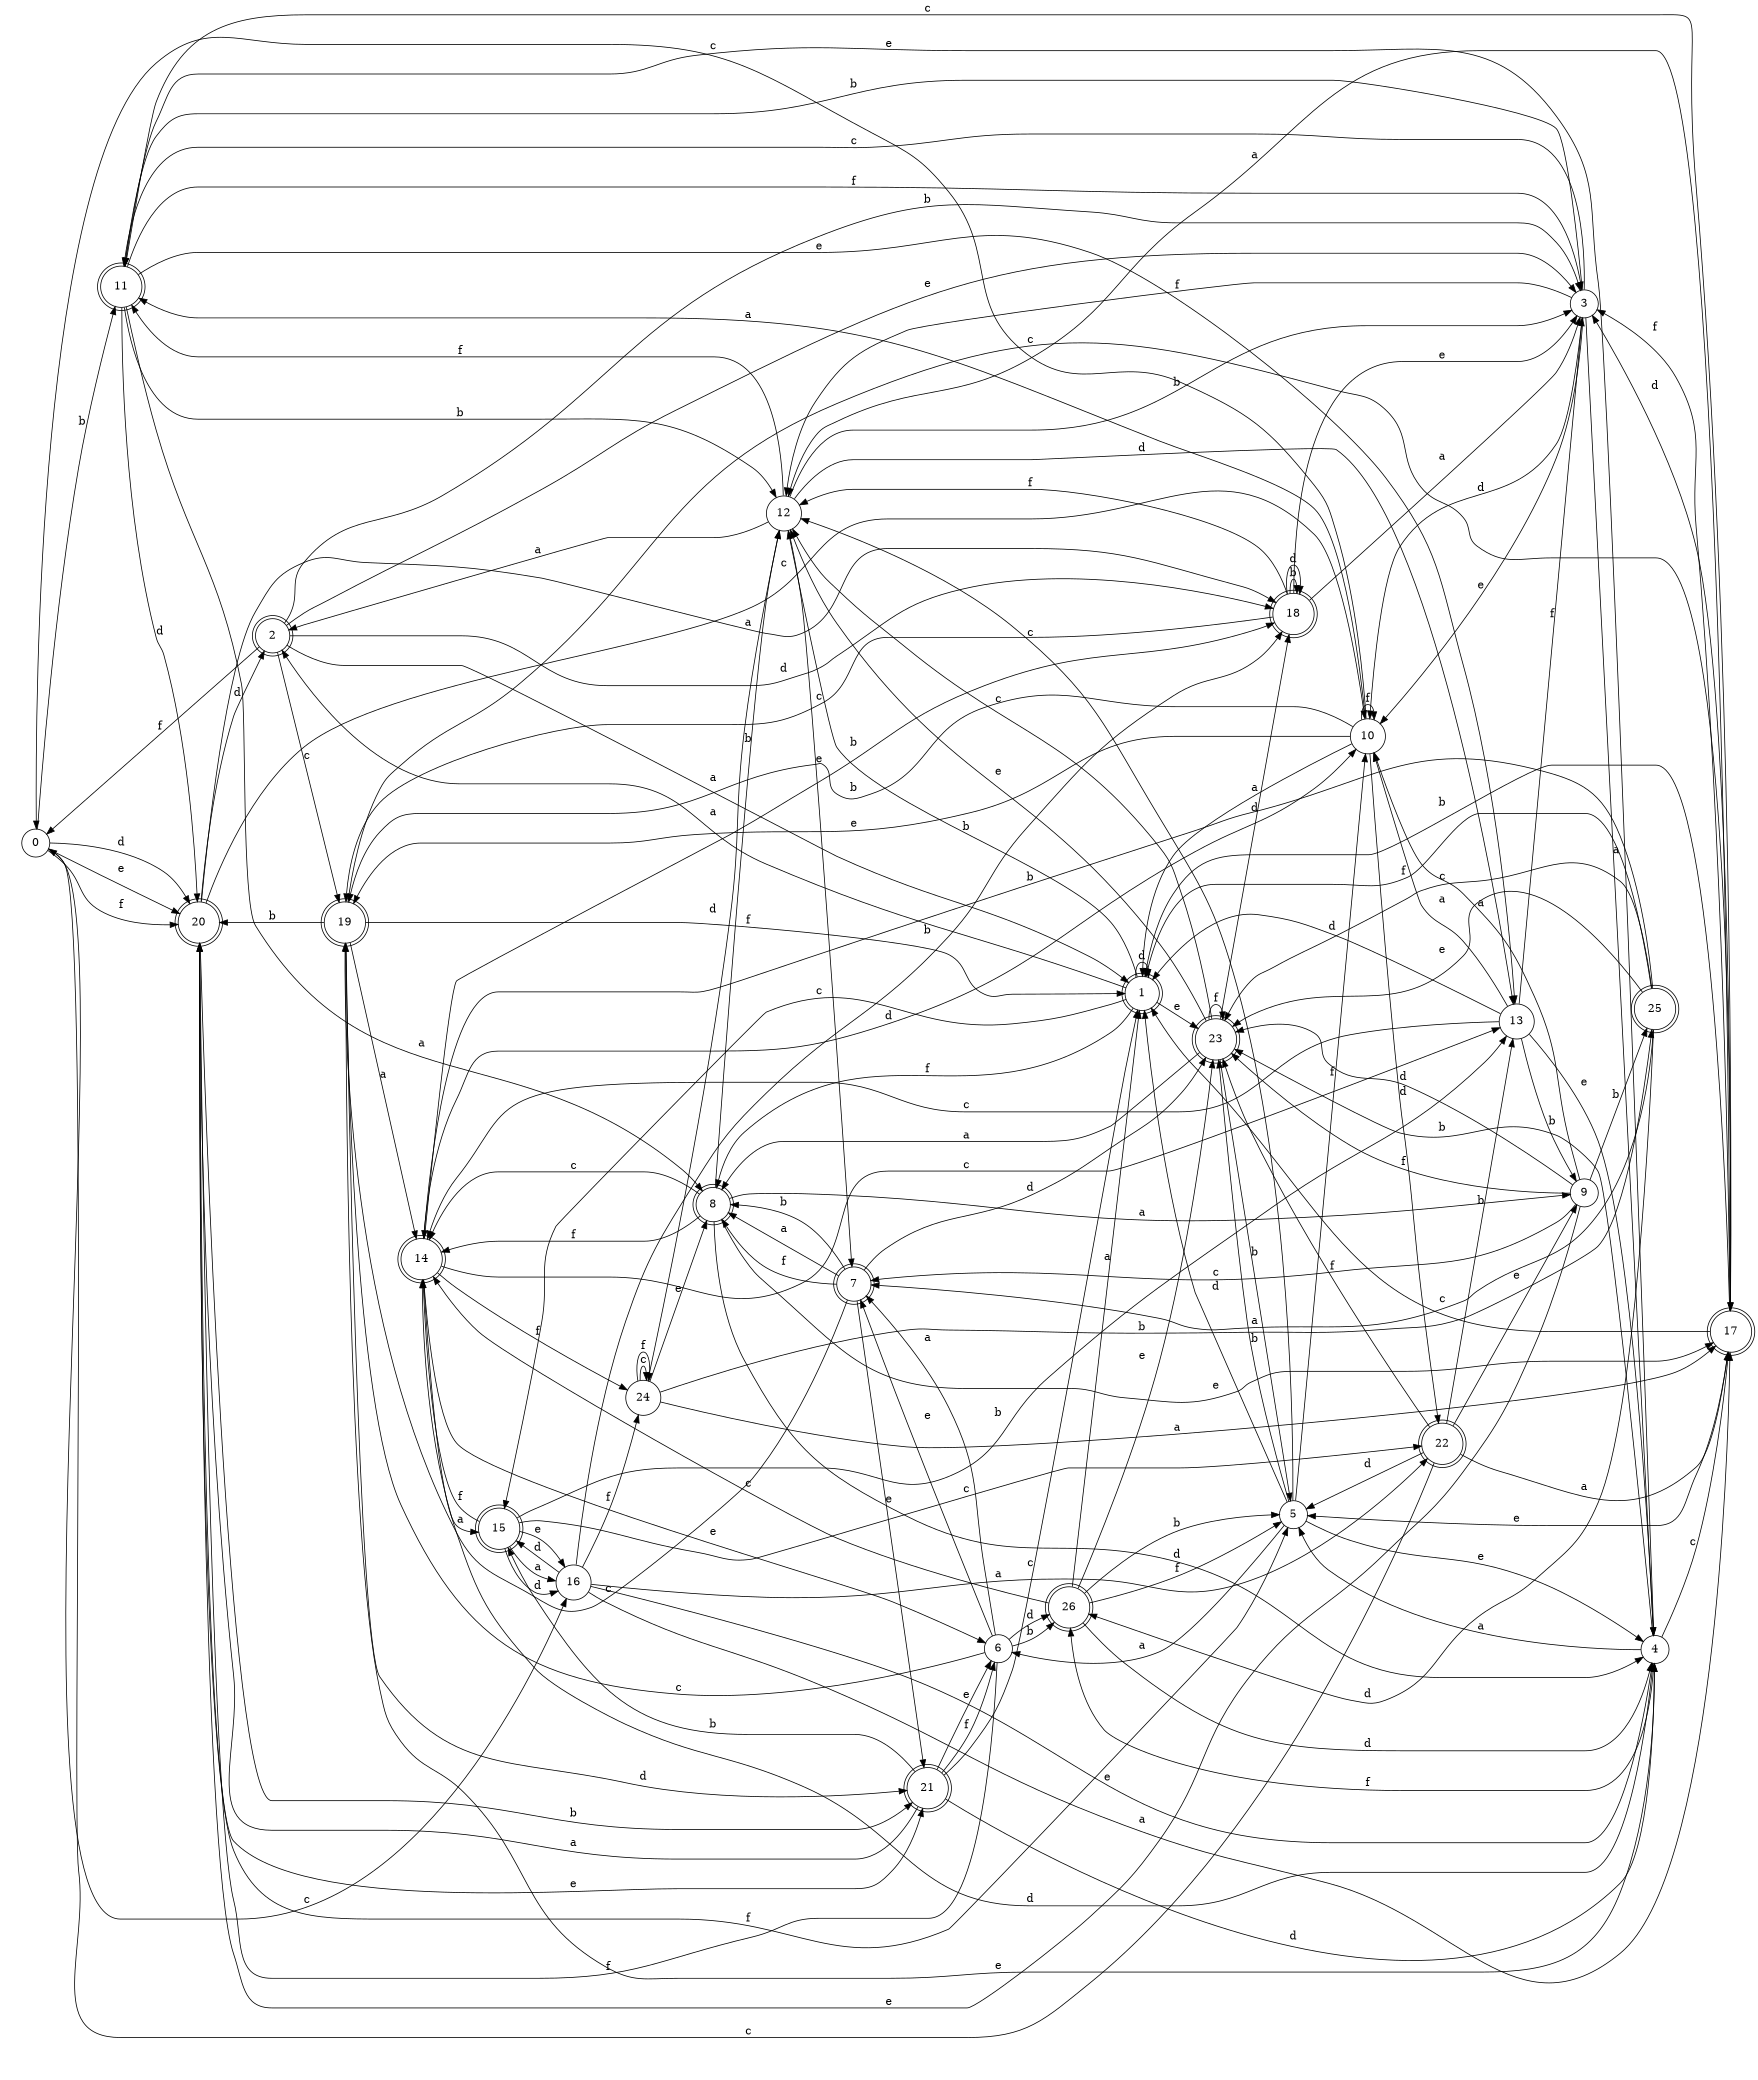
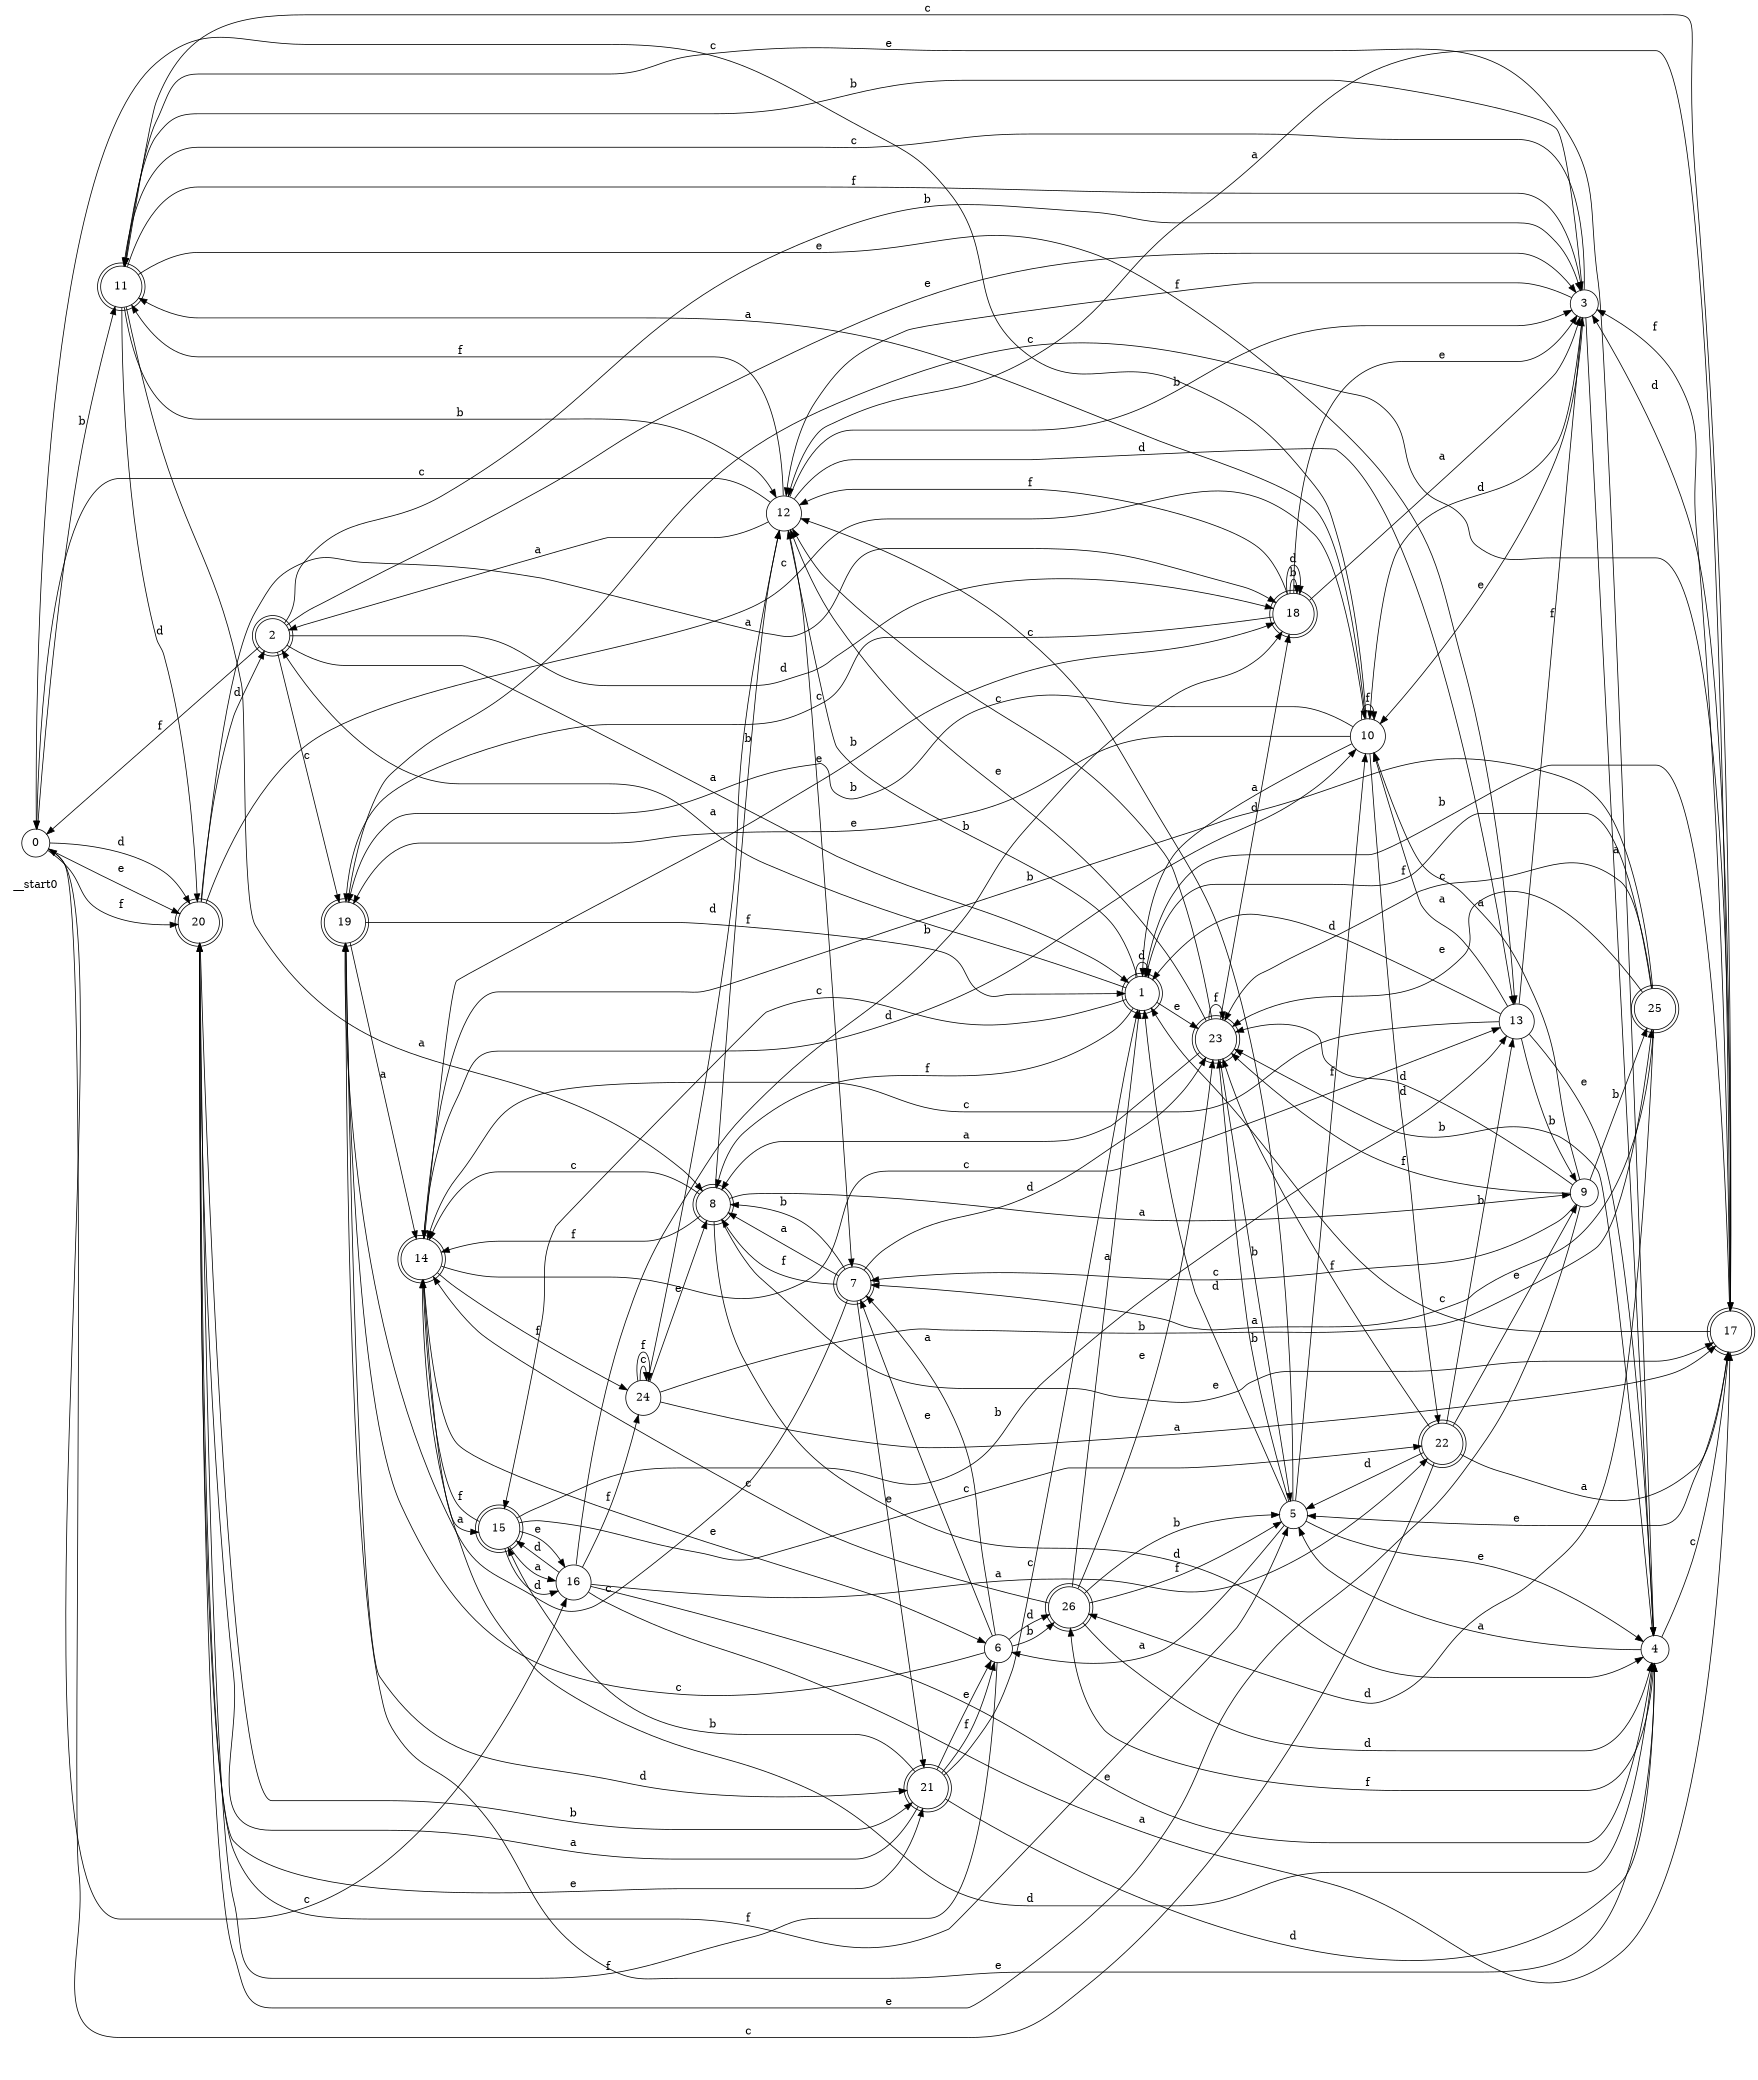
none -> (265, 478)
none -> (36, 885)
(276, 923) -> none
